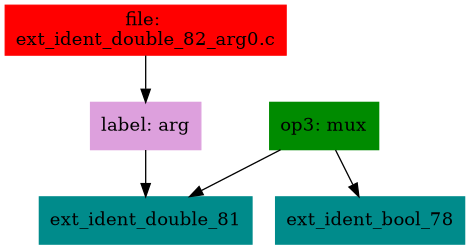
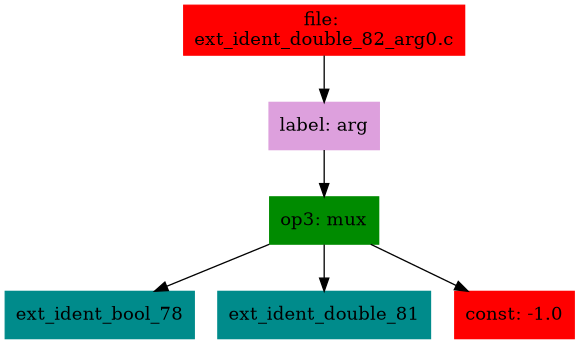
(146, 167) -> (324, 167)
none -> (514, 315)
